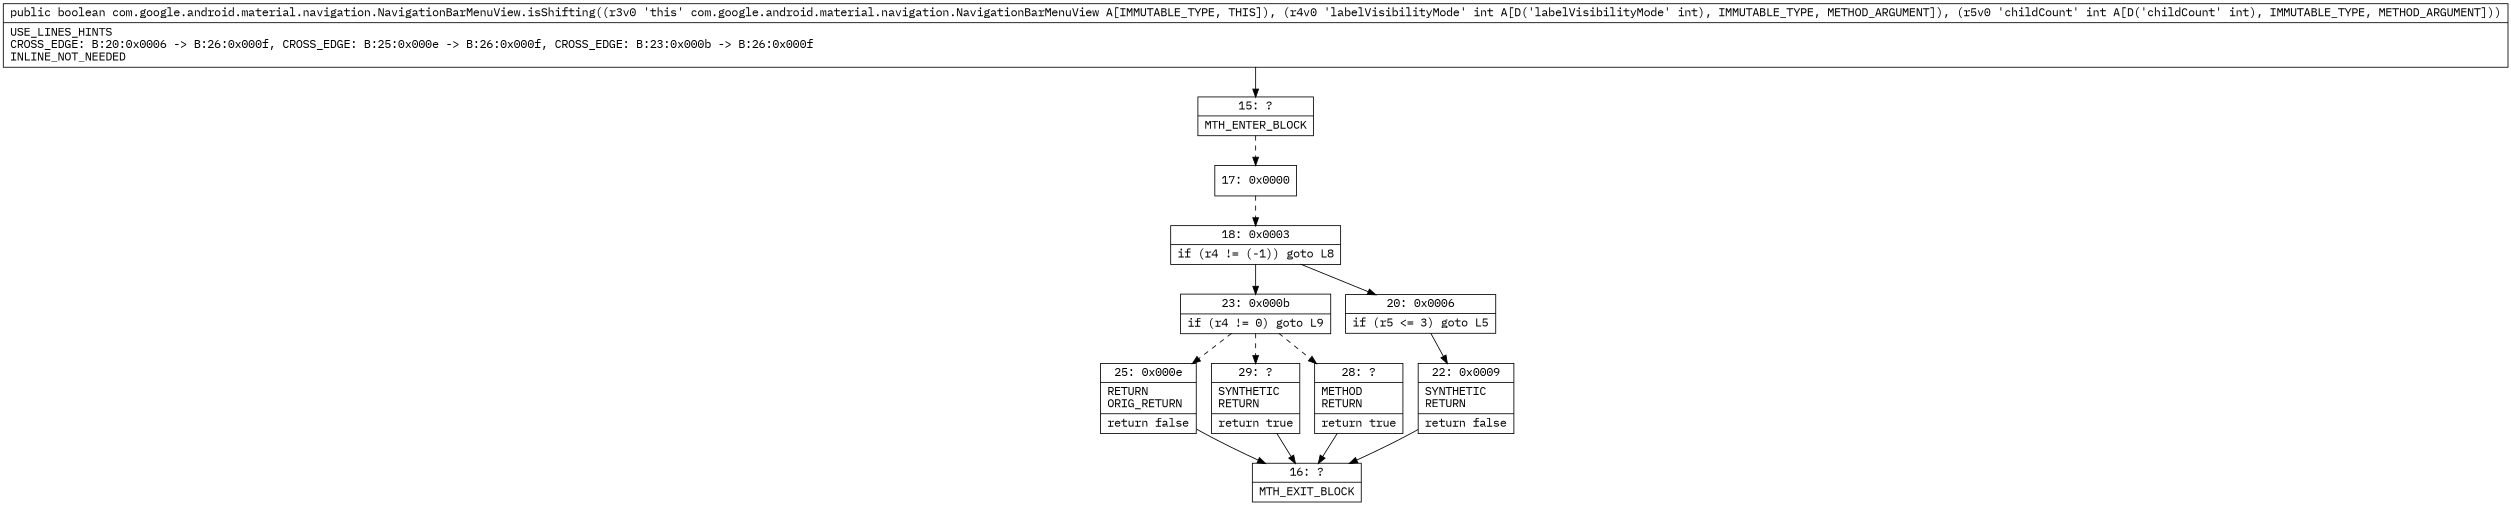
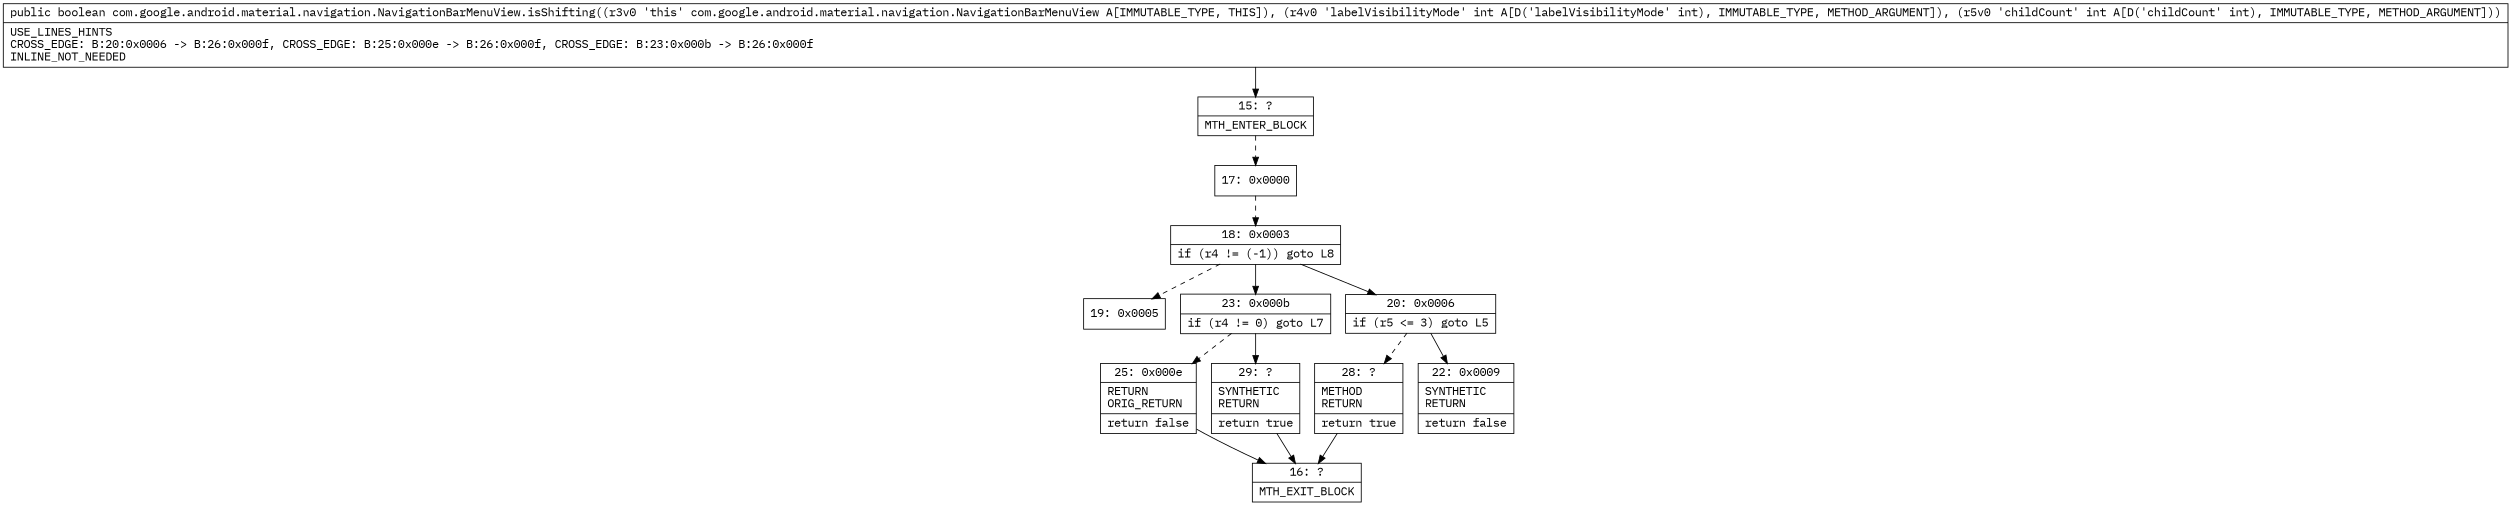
none -> (1124, 314)
(1256, 323) -> (1256, 323)
(1256, 344) -> (1256, 344)
(1294, 346) -> (1398, 345)
(1388, 445) -> none
